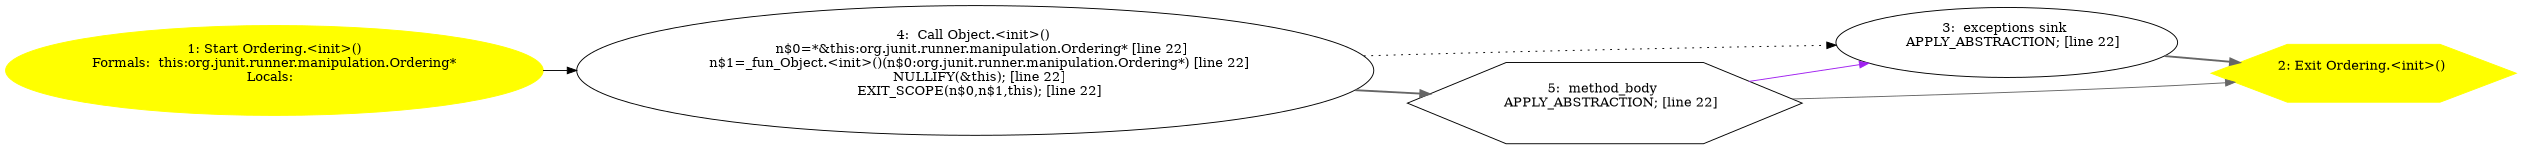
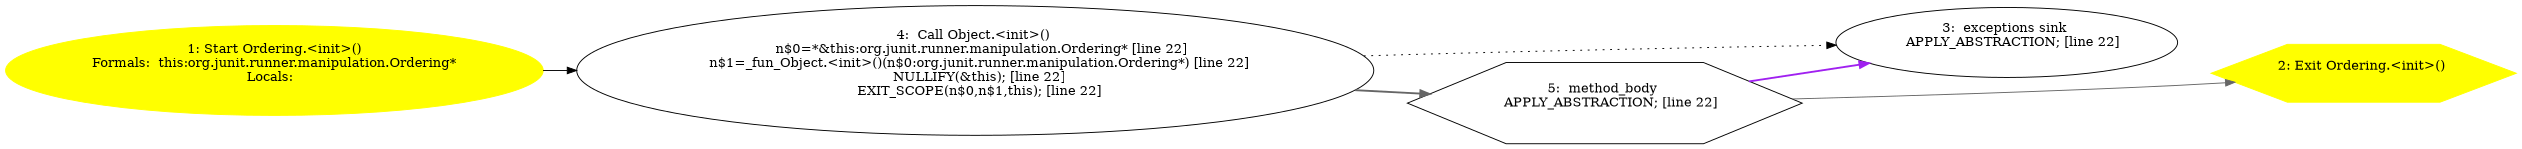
(2197, 59) -> none
(1804, 73) -> (1804, 73)
